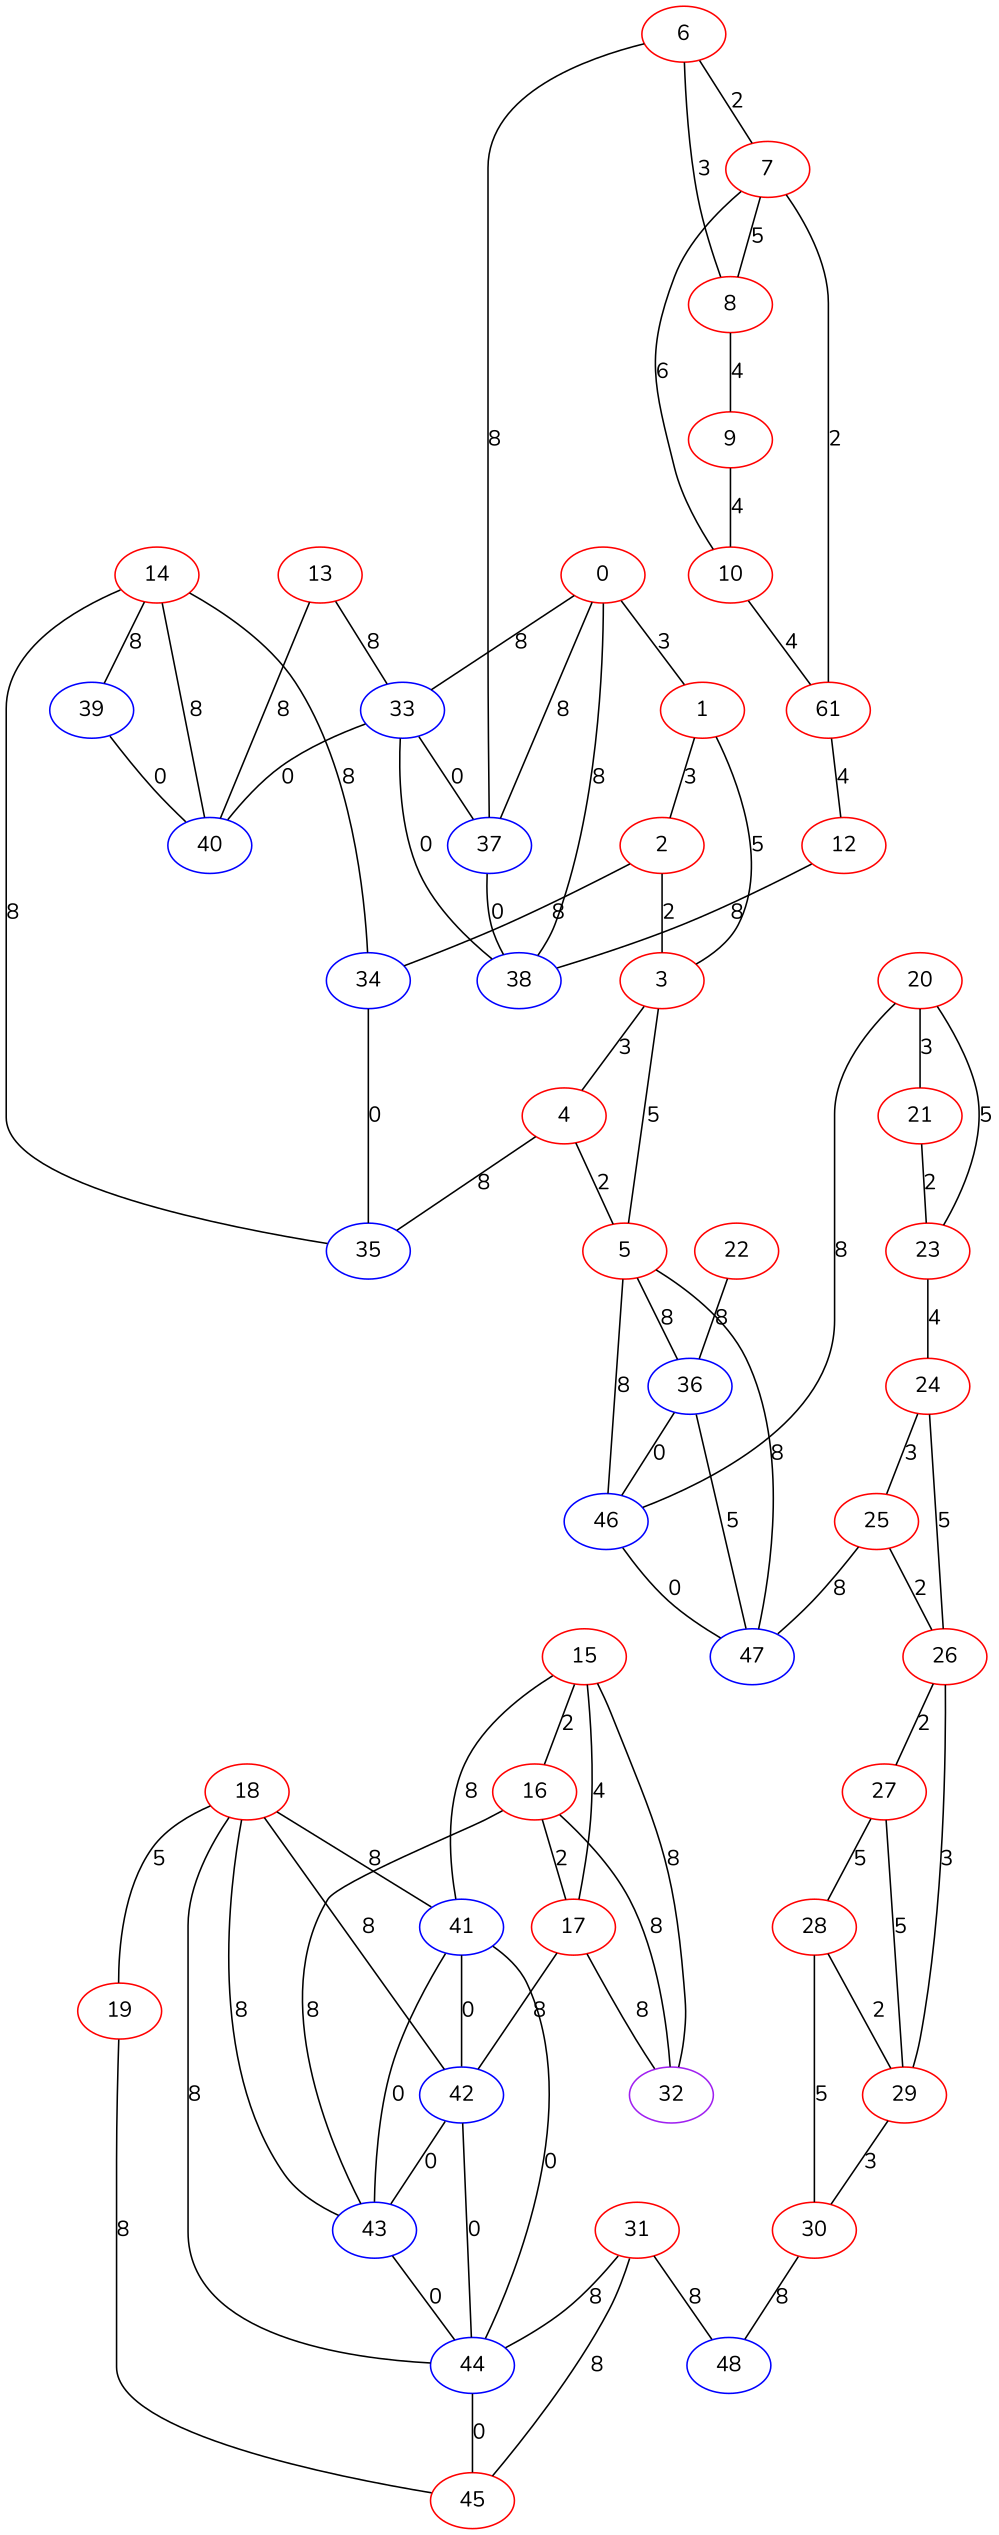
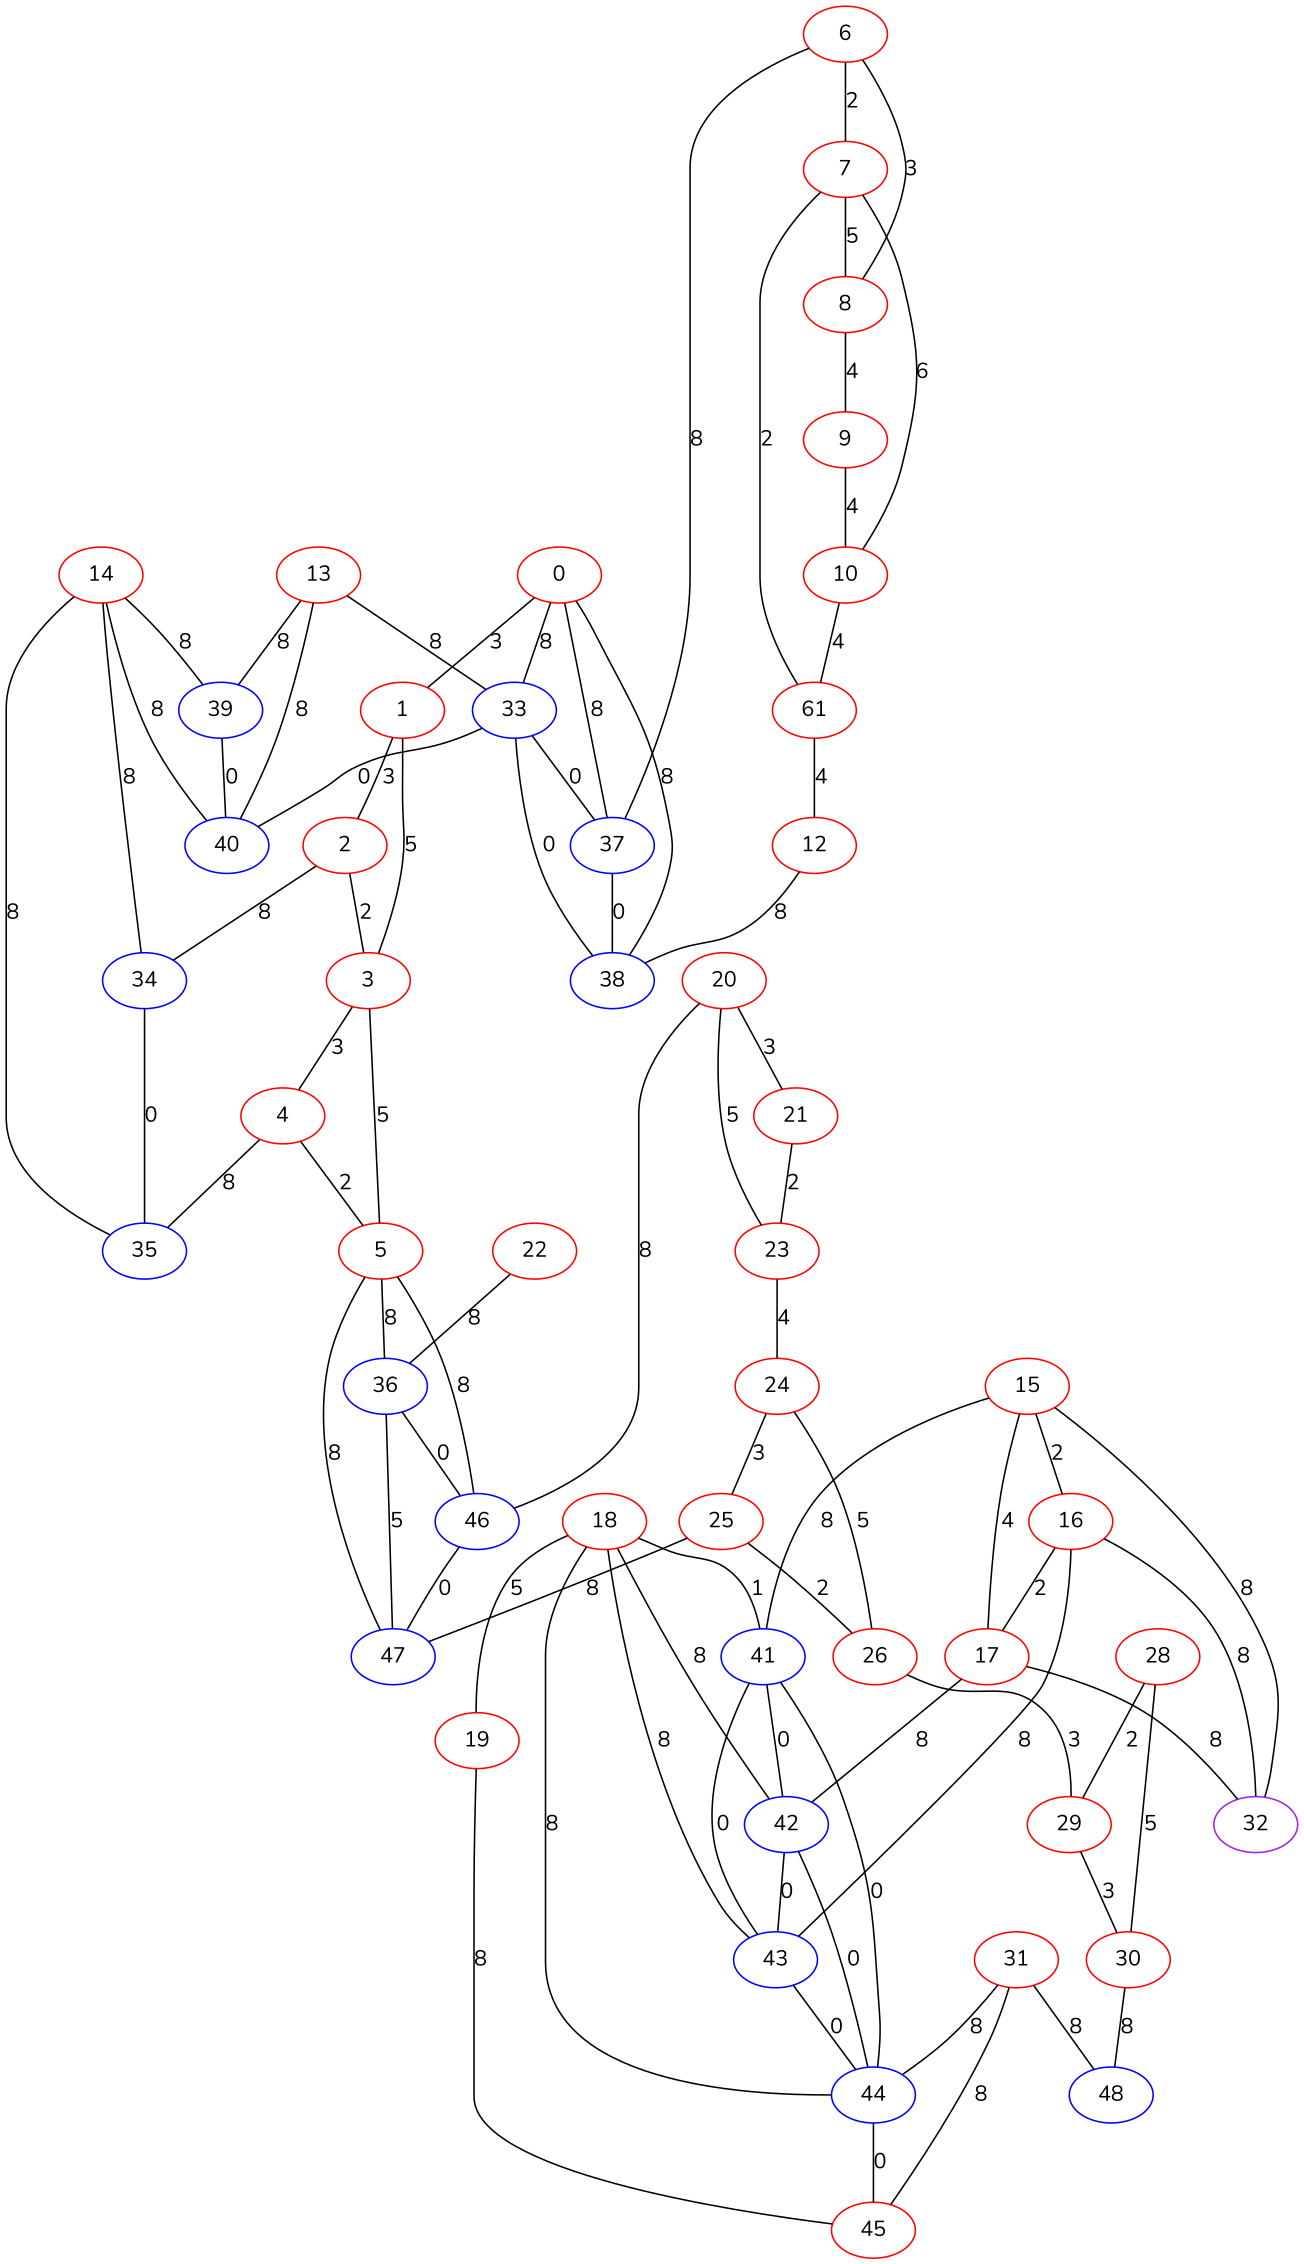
none -> (270, 643)
(884, 1792) -> none
(375, 1860) -> (758, 1589)
